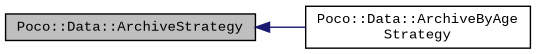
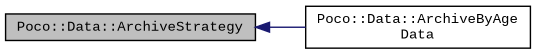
(418, 27) -> (418, 27)
